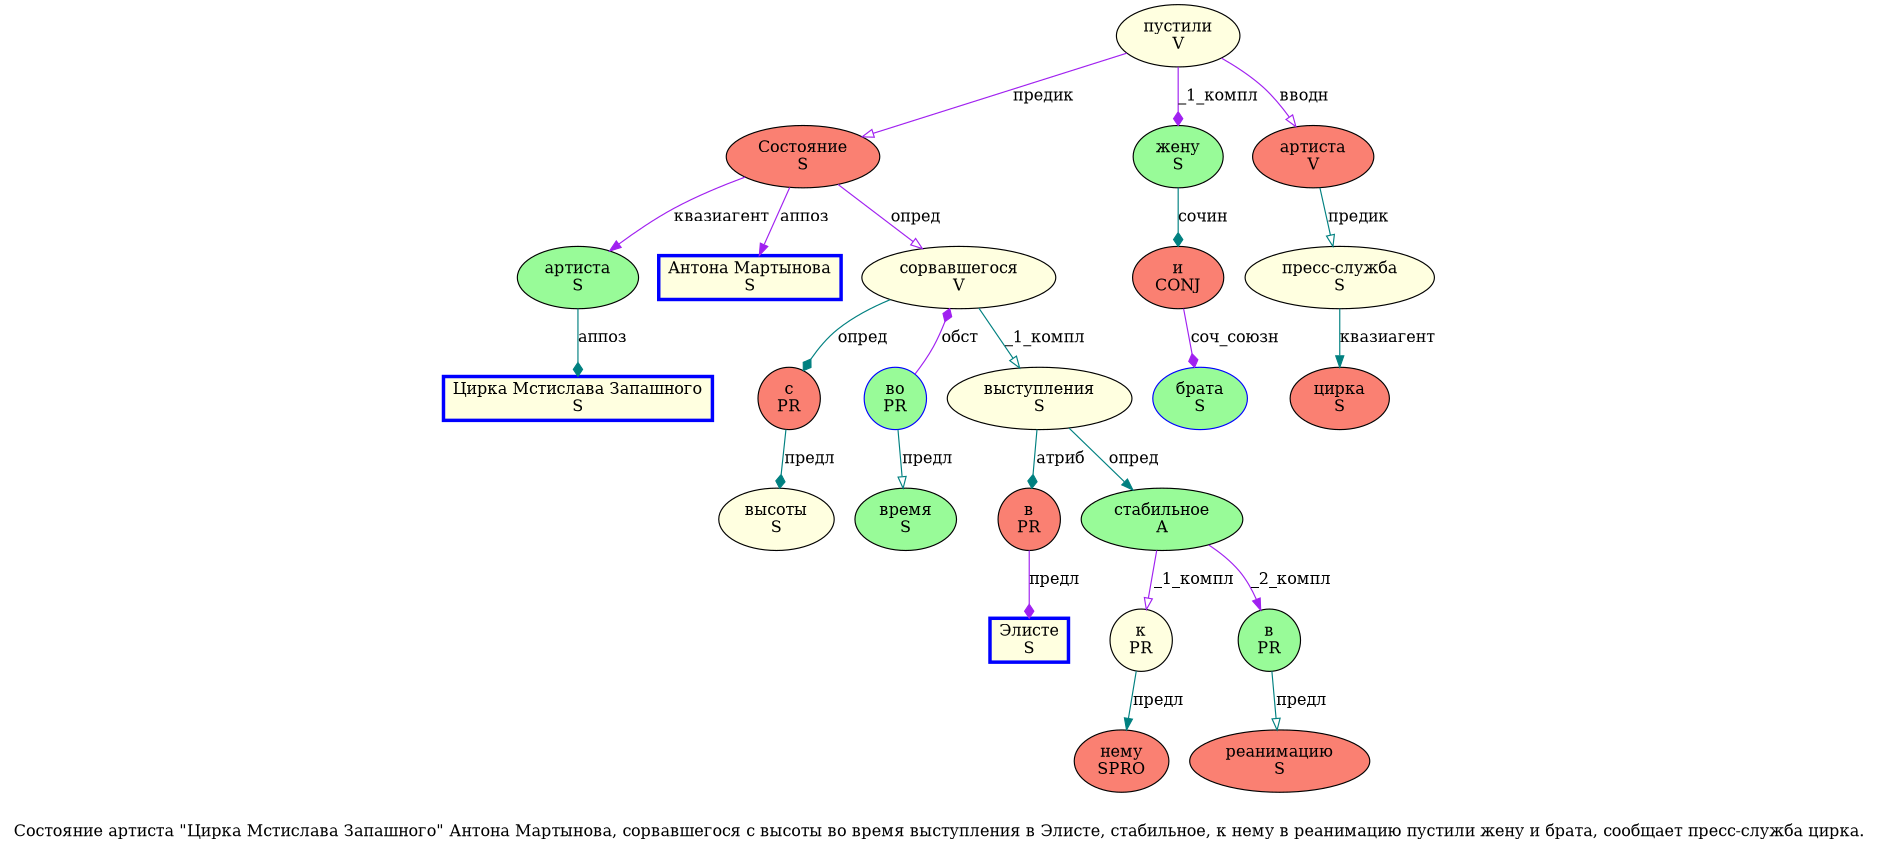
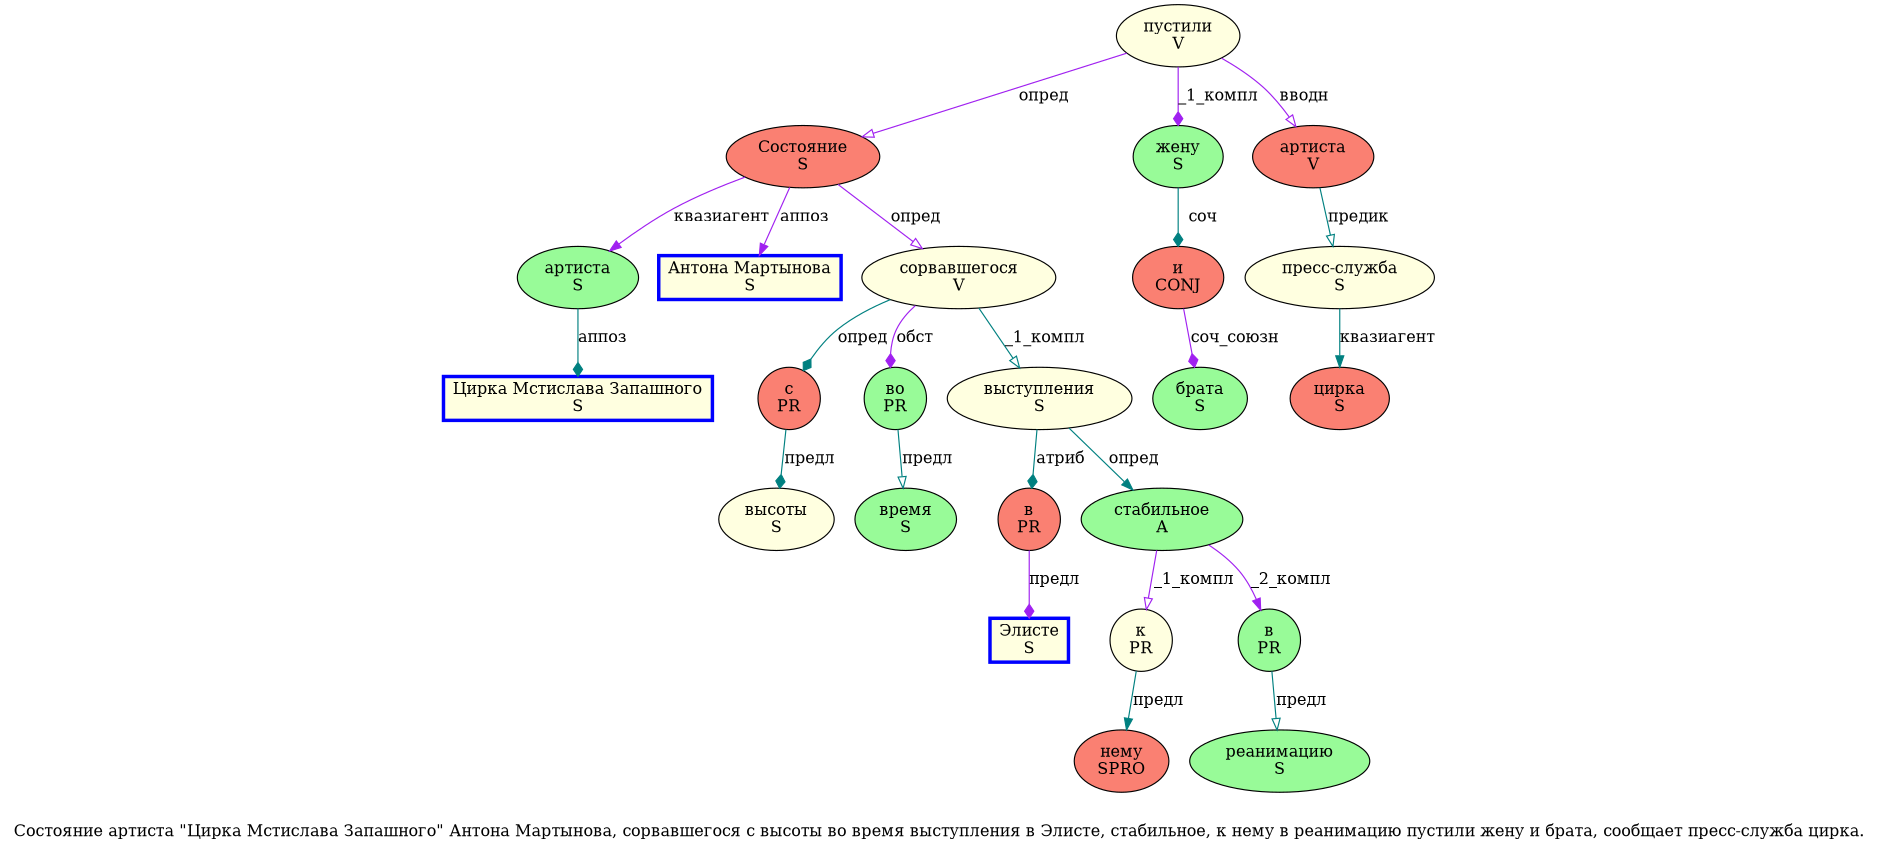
(1044, 96) -> (1044, 96)
(1203, 217) -> (1203, 217)
(932, 349) -> (898, 327)
(895, 398) -> (895, 398)
(1200, 398) -> (1200, 398)
(1280, 761) -> (1280, 761)
